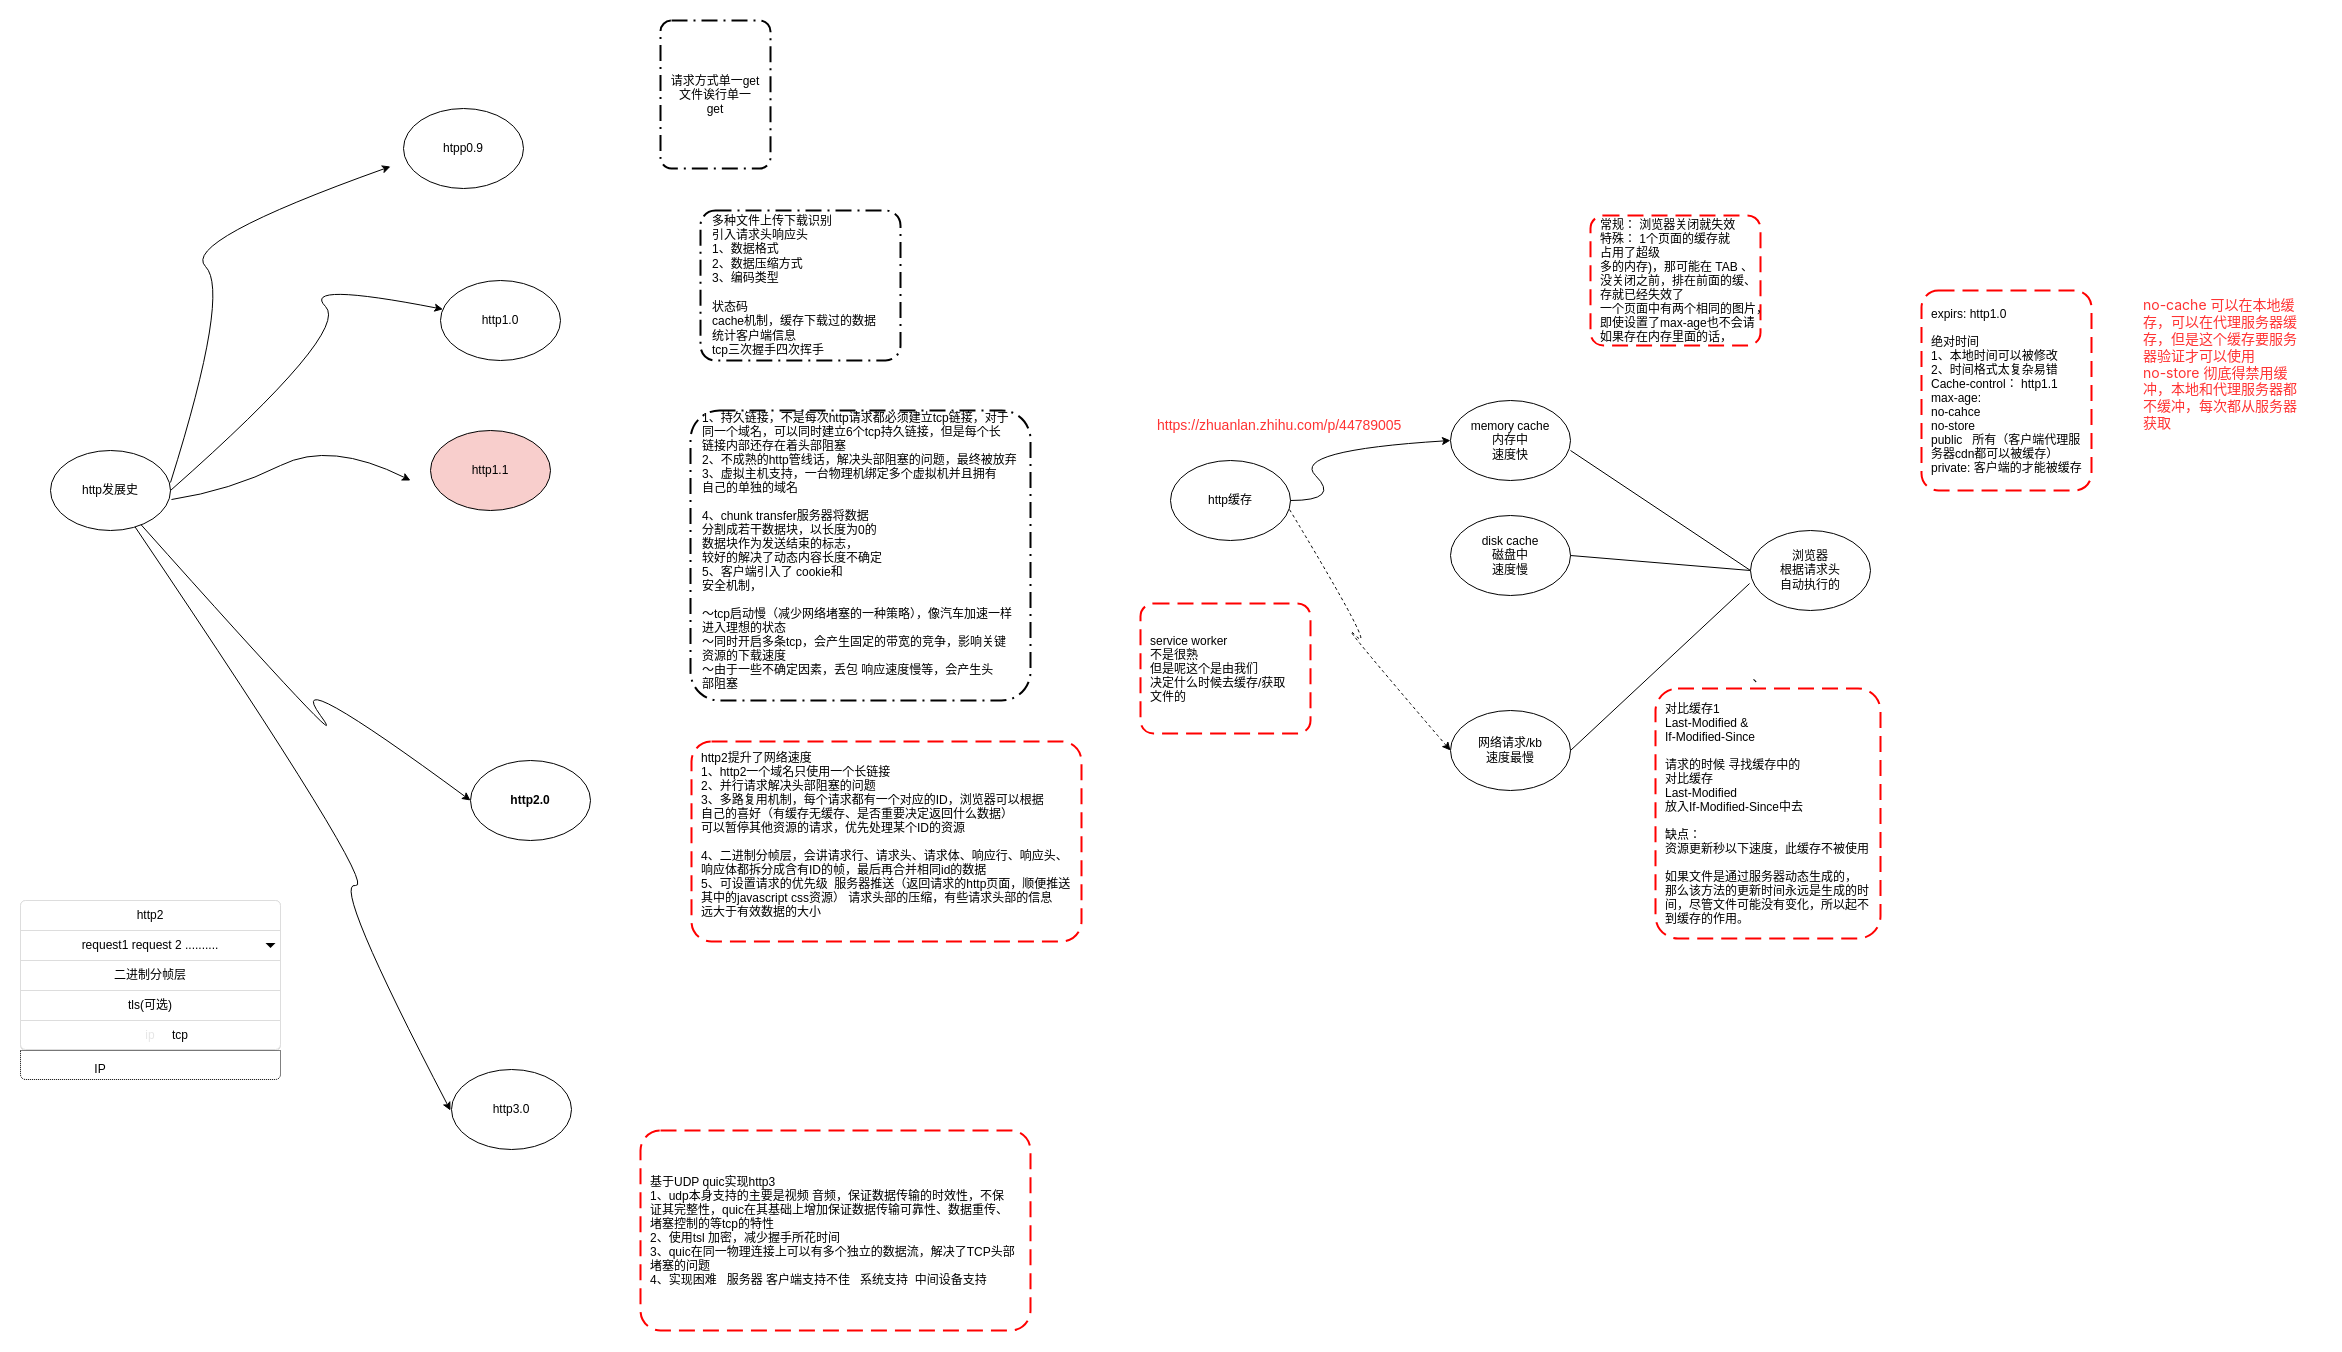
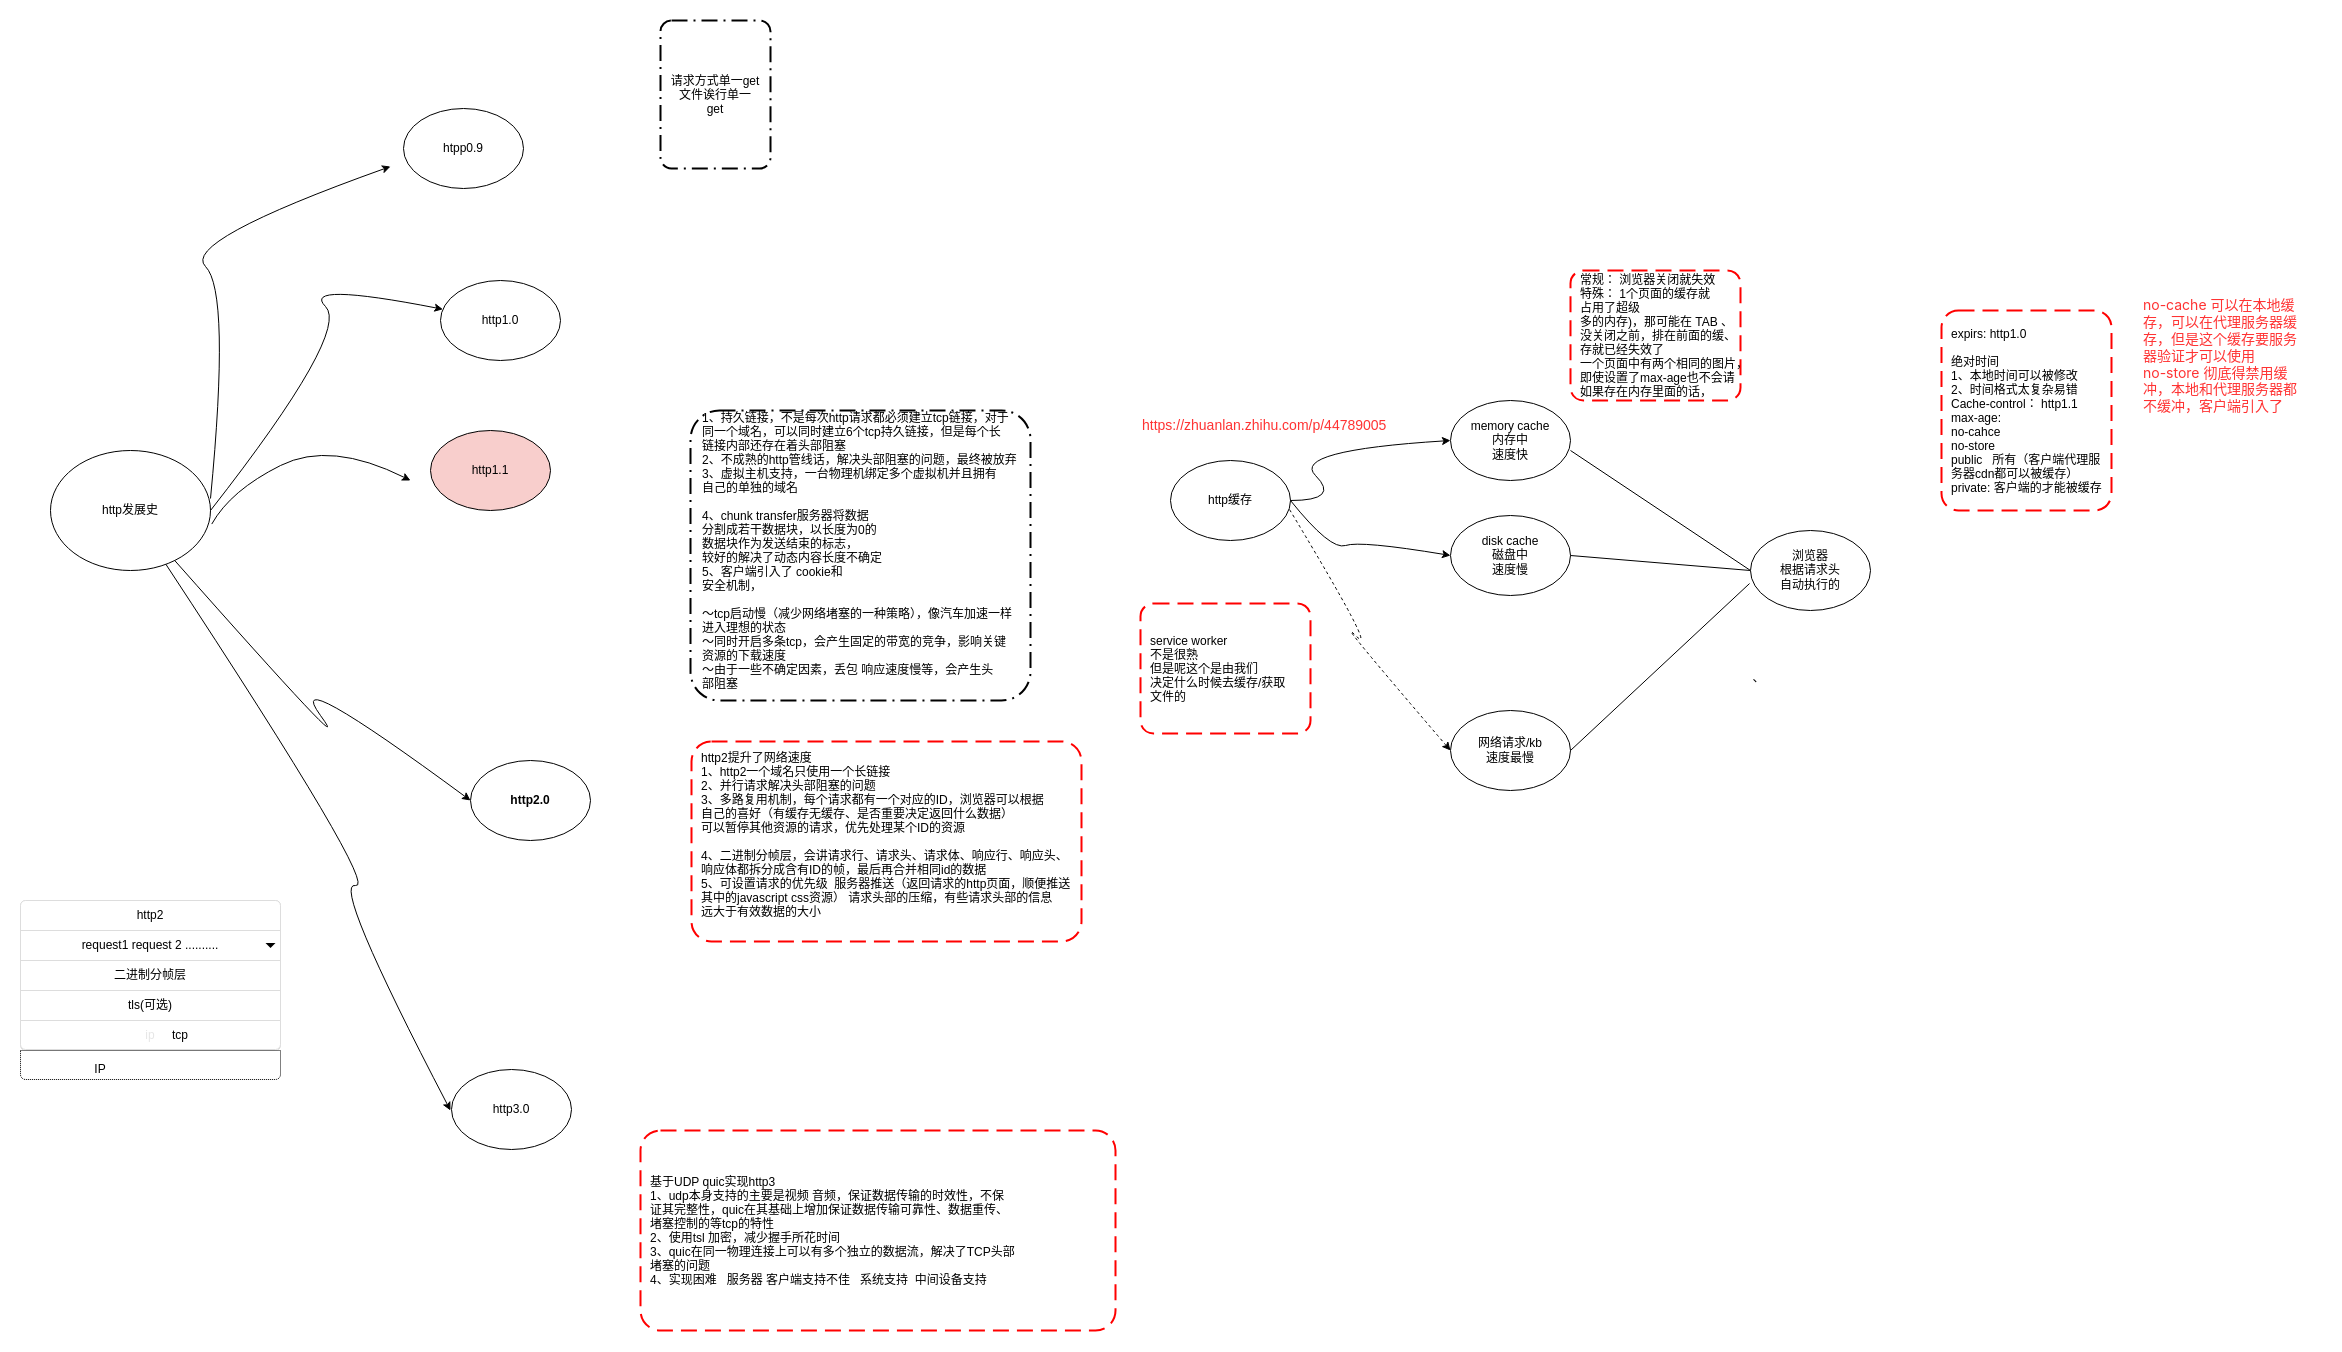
(1676, 281) -> (1656, 336)
(801, 286) -> none
(2226, 347) -> (2226, 347)
(2007, 391) -> (2027, 411)
(1291, 426) -> (1276, 426)
(111, 491) -> (131, 511)
none -> (1361, 544)
(1768, 814) -> none
(836, 1231) -> (878, 1231)
